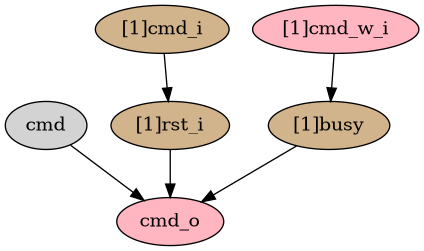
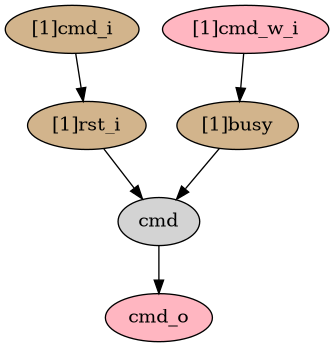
(170, 167) -> (119, 169)
(255, 170) -> (202, 169)
